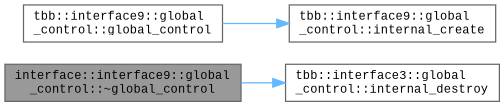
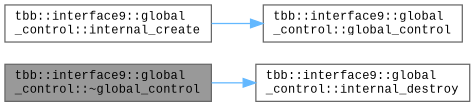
(250, 23) -> (231, 23)
(123, 83) -> (108, 83)
(392, 83) -> (363, 83)
